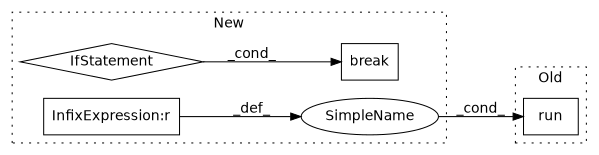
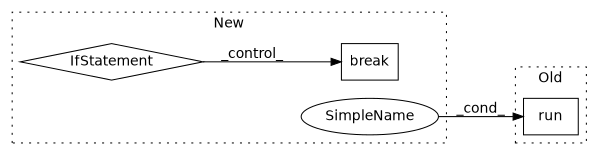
(252, 54) -> (252, 54)
(112, 117) -> none
